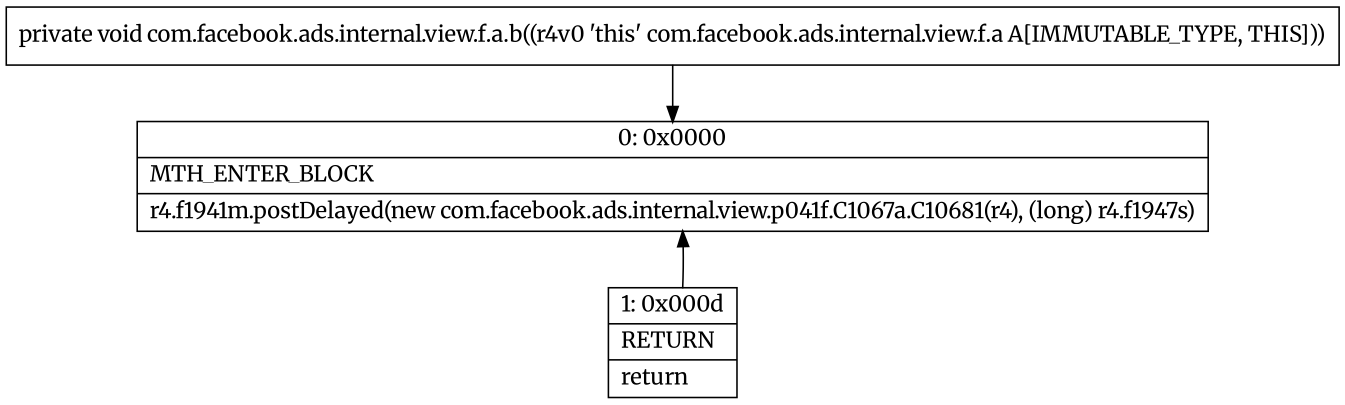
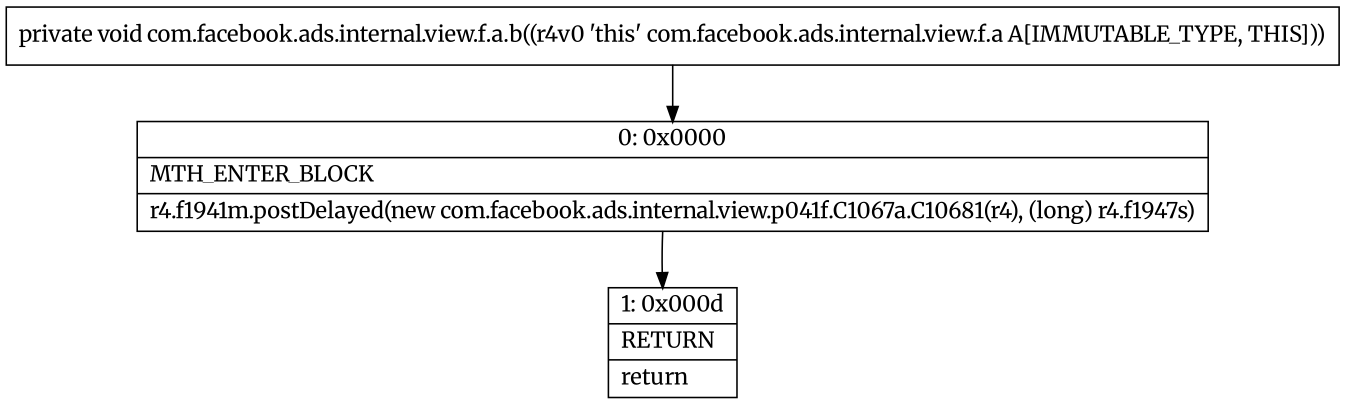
(683, 268) -> (662, 252)
